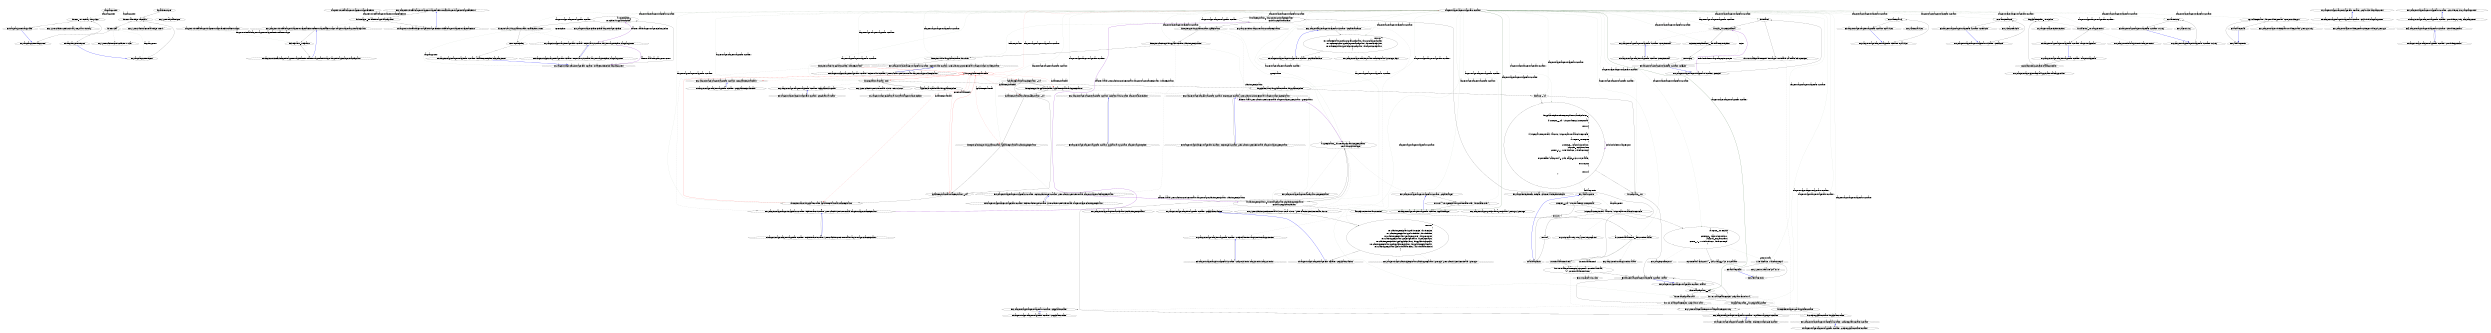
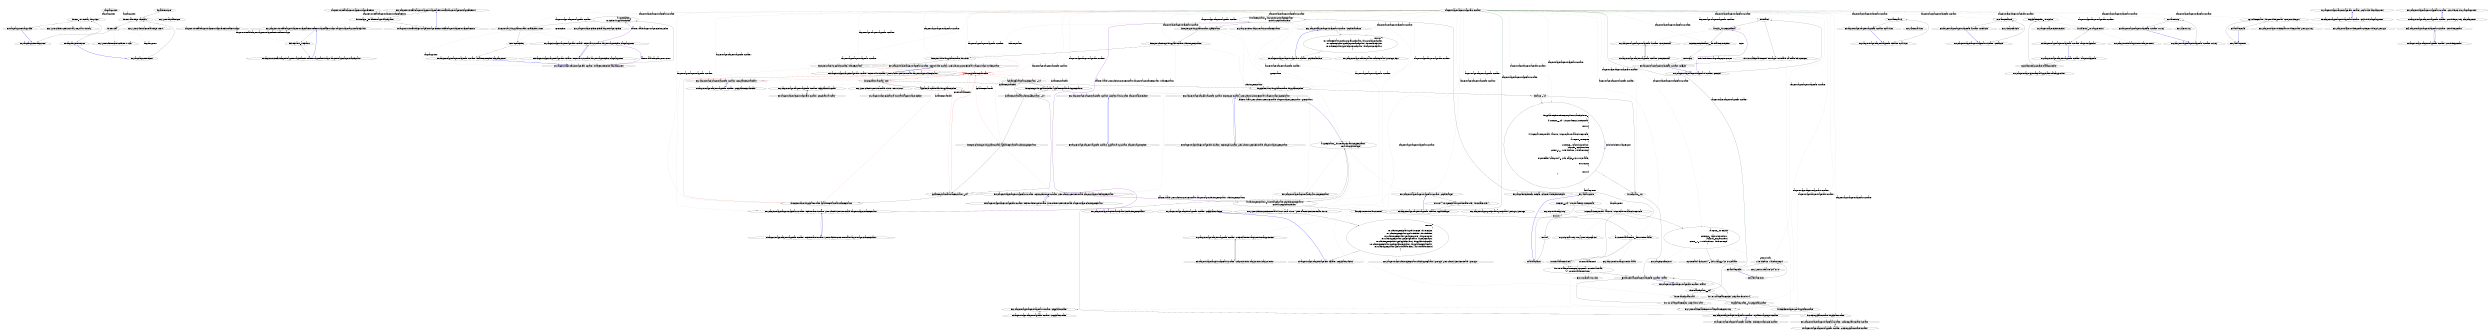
(1077, 13) -> (1038, 13)
none -> (1555, 212)
